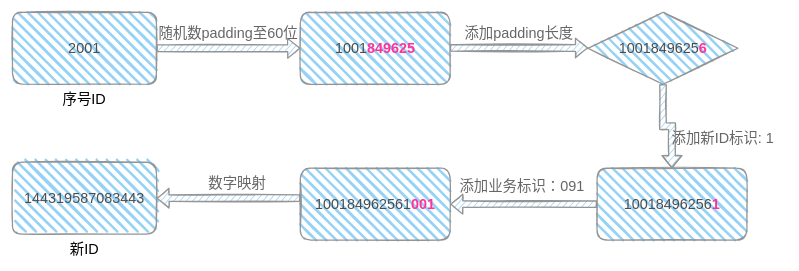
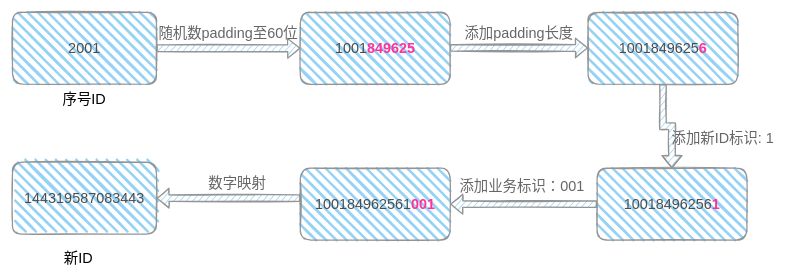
(663, 48) -> (663, 48)
(522, 186) -> (522, 186)
(84, 249) -> (78, 258)
